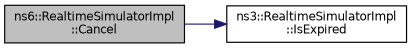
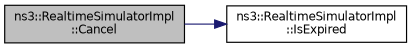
(95, 24) -> (95, 24)
